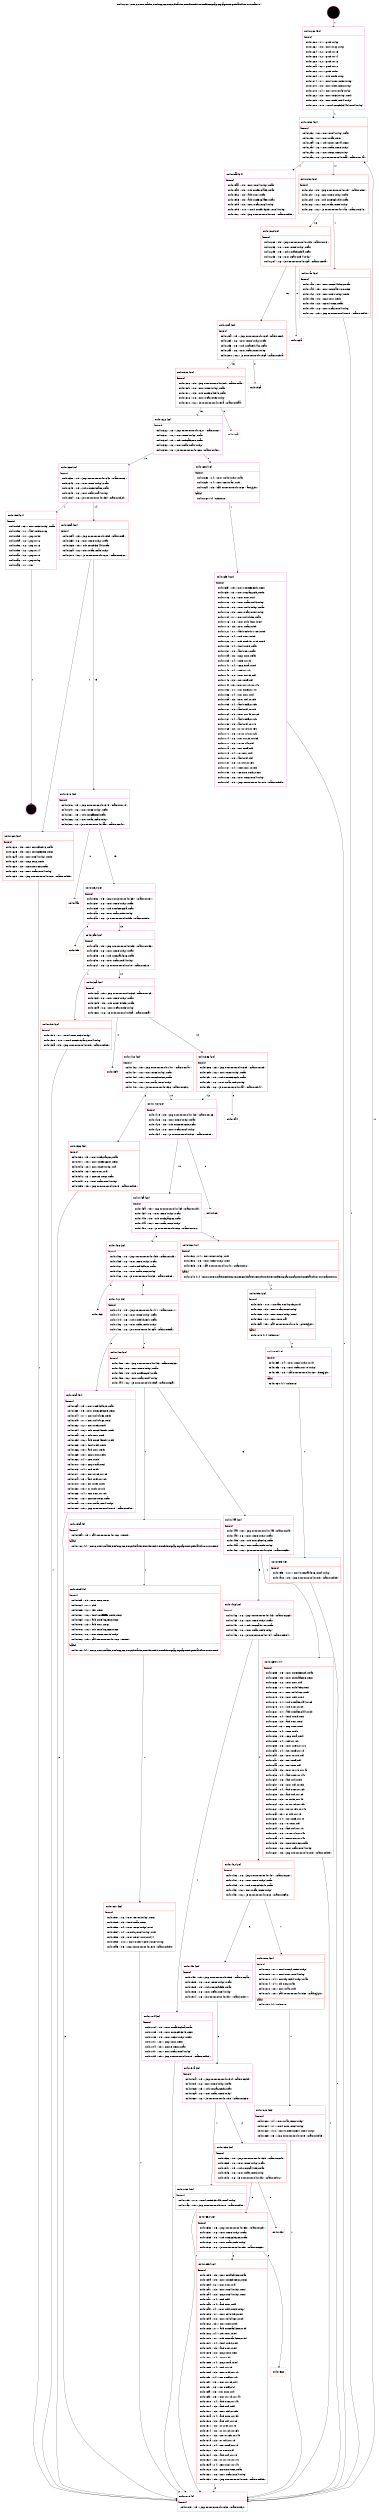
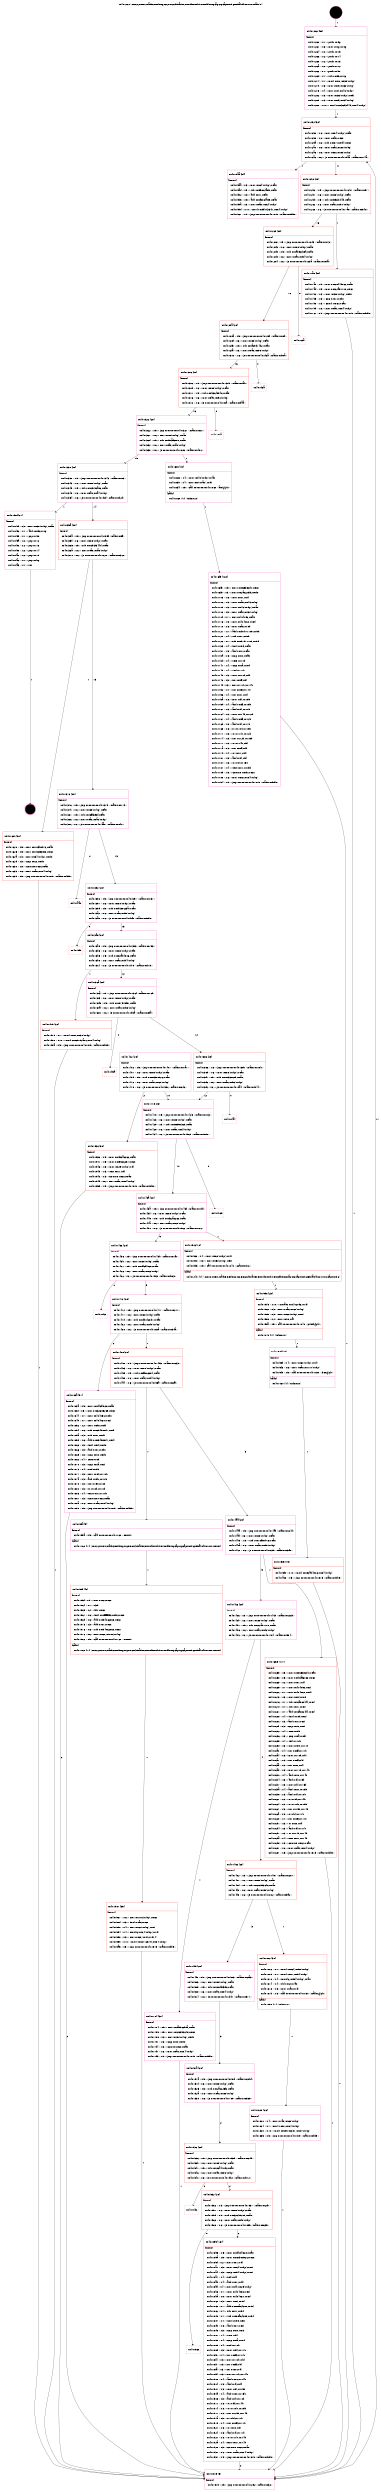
(211, 2197) -> none
